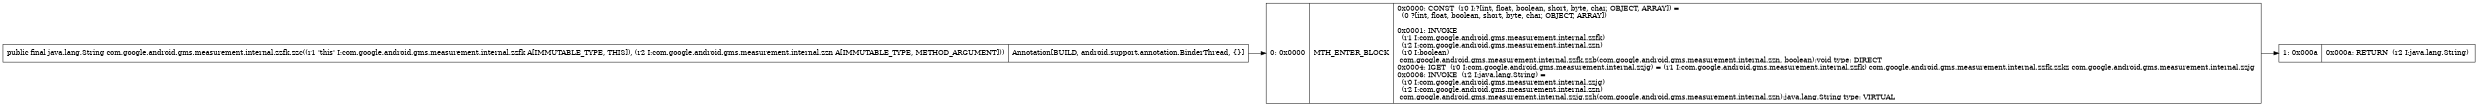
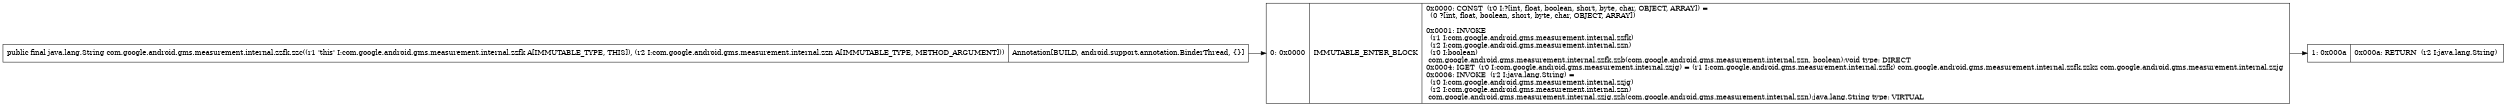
(1351, 53) -> (1366, 53)
